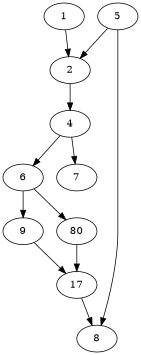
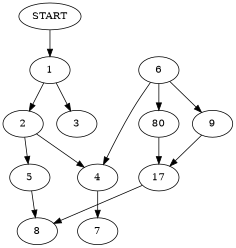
none -> (50, 16)
(96, 40) -> (26, 147)
none -> (77, 124)
(49, 148) -> (127, 119)
